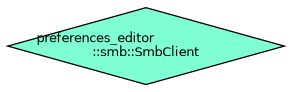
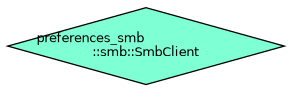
(146, 46) -> (146, 46)
